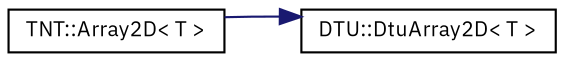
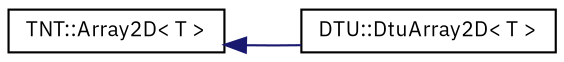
(252, 17) -> (274, 45)
